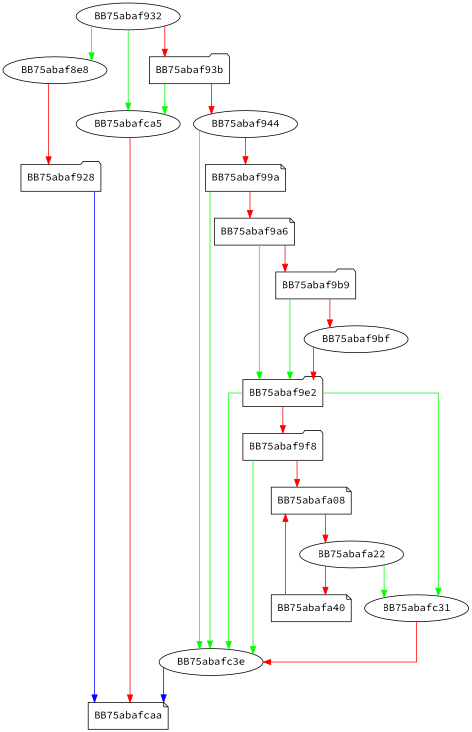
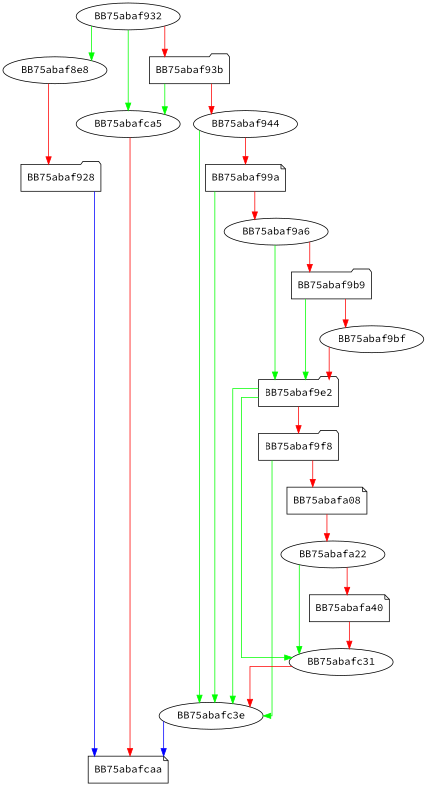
(254, 232) -> (276, 232)
(285, 558) -> (349, 631)
